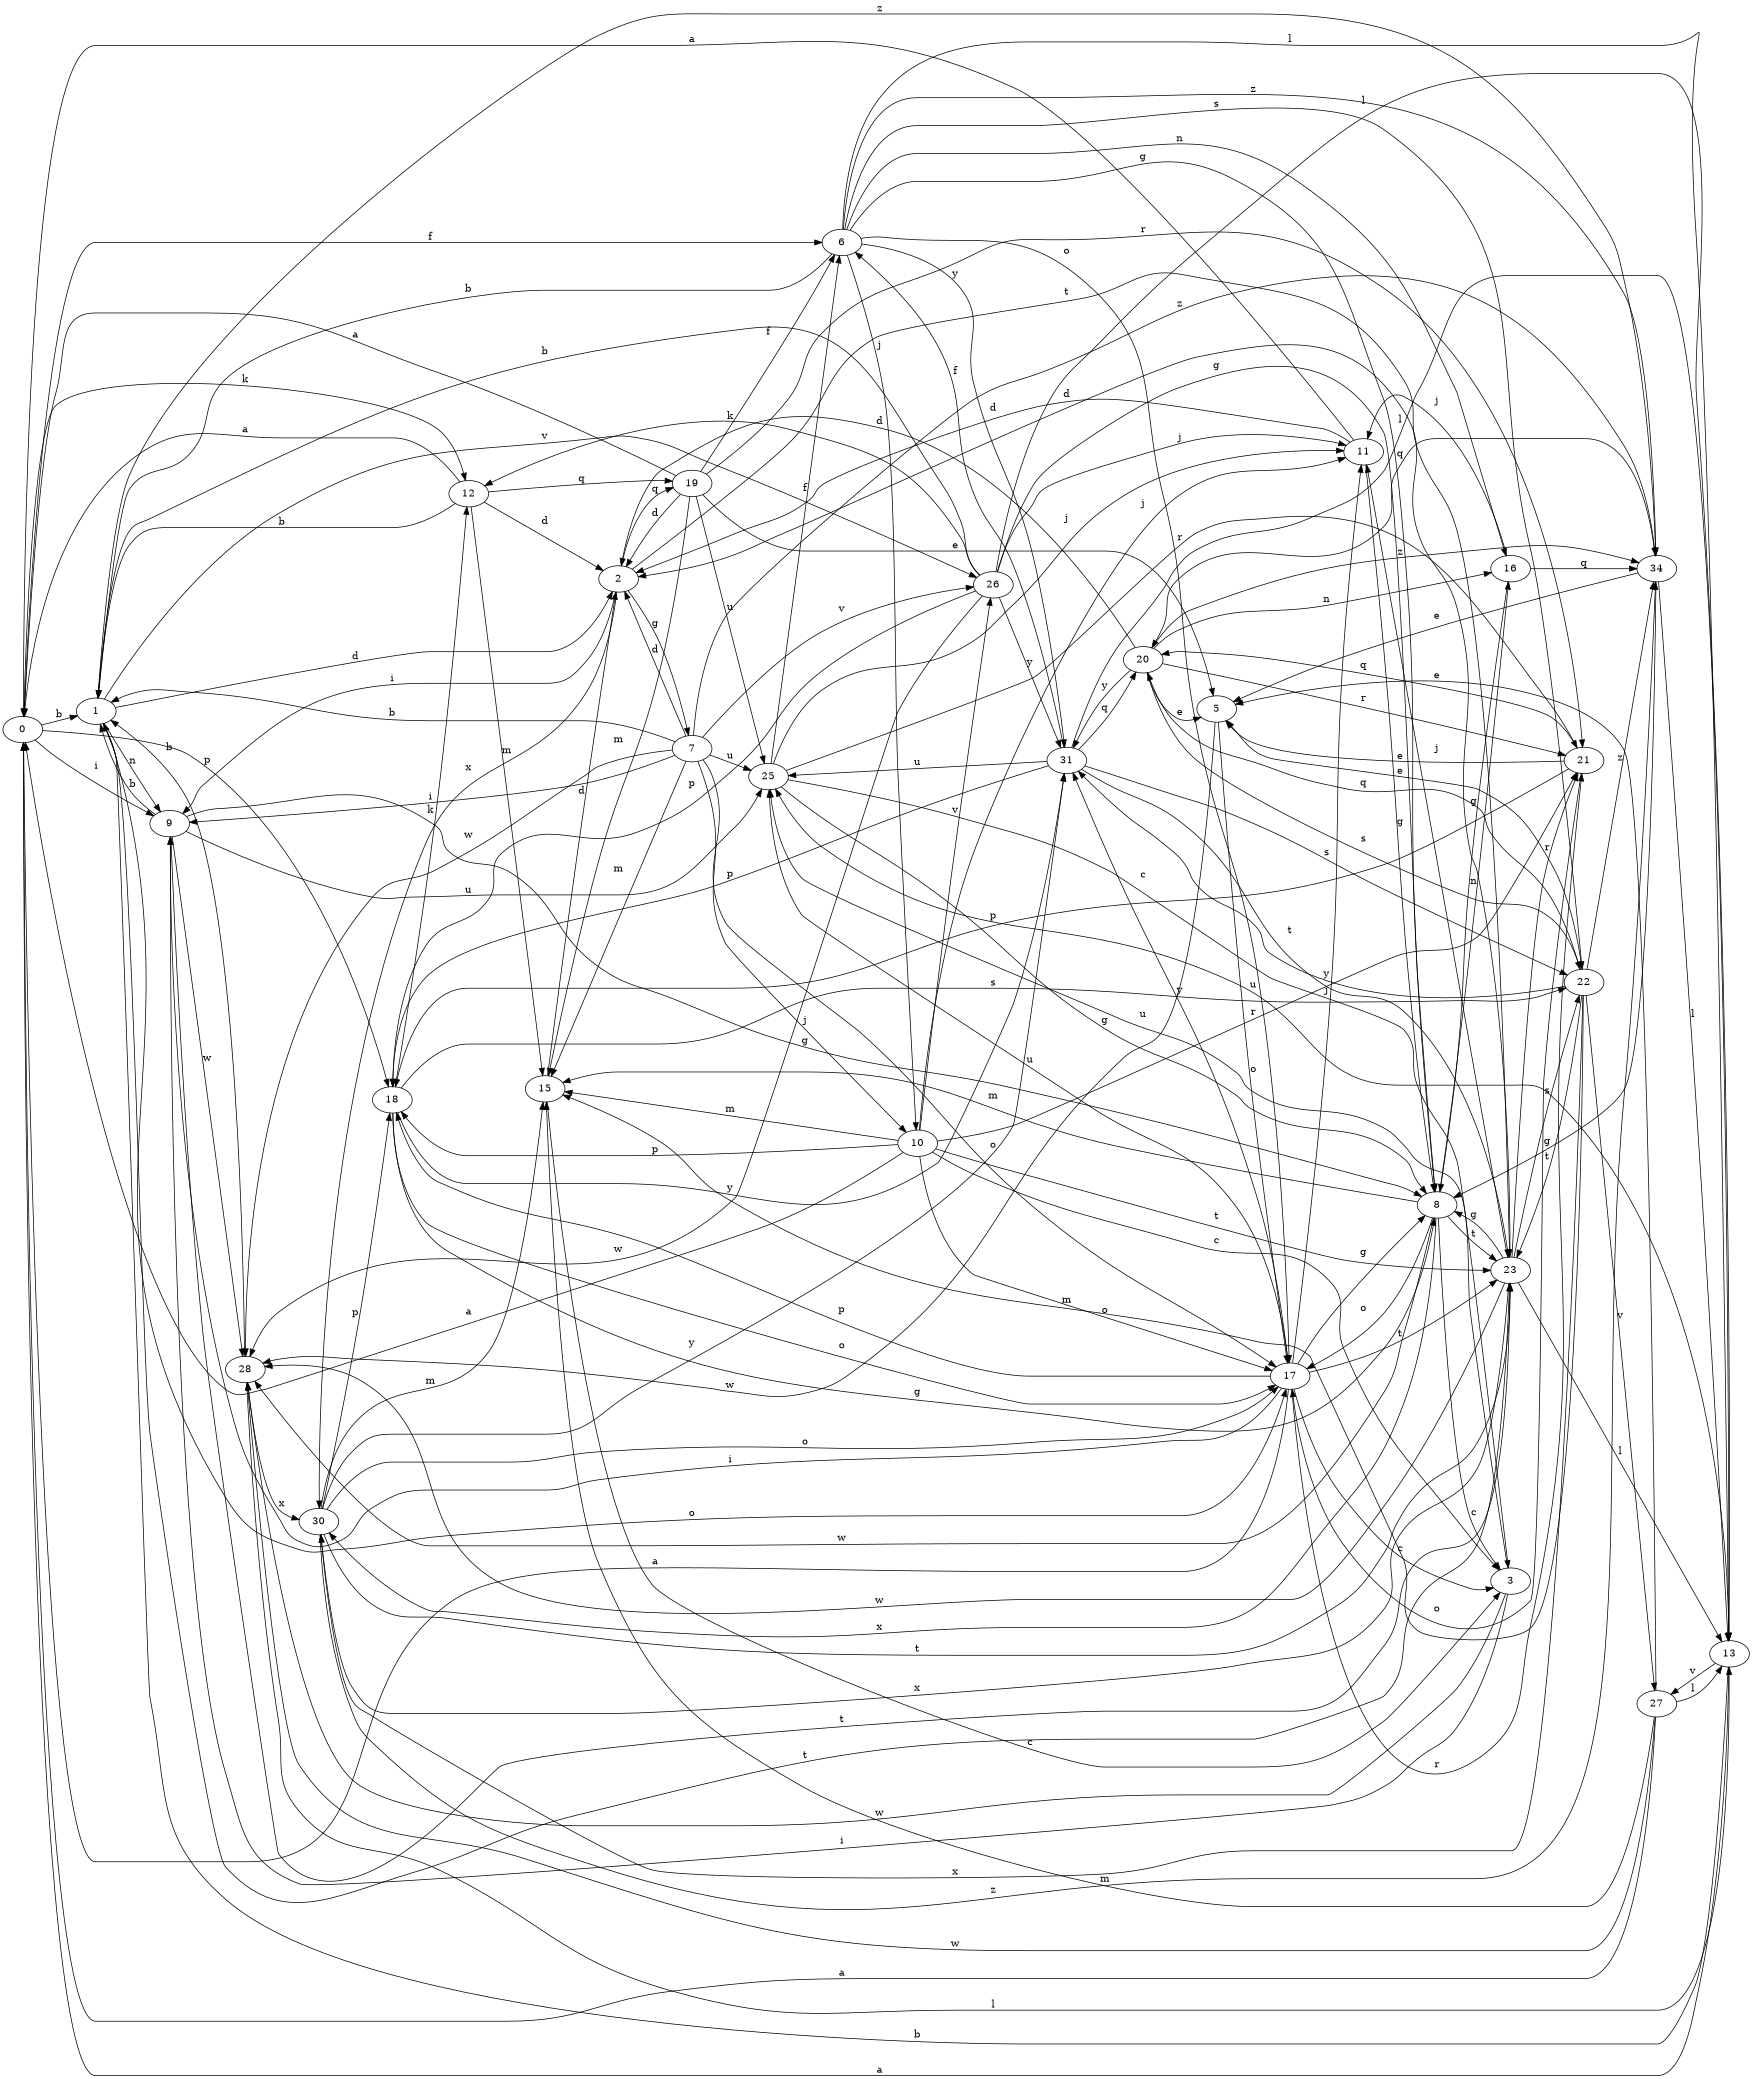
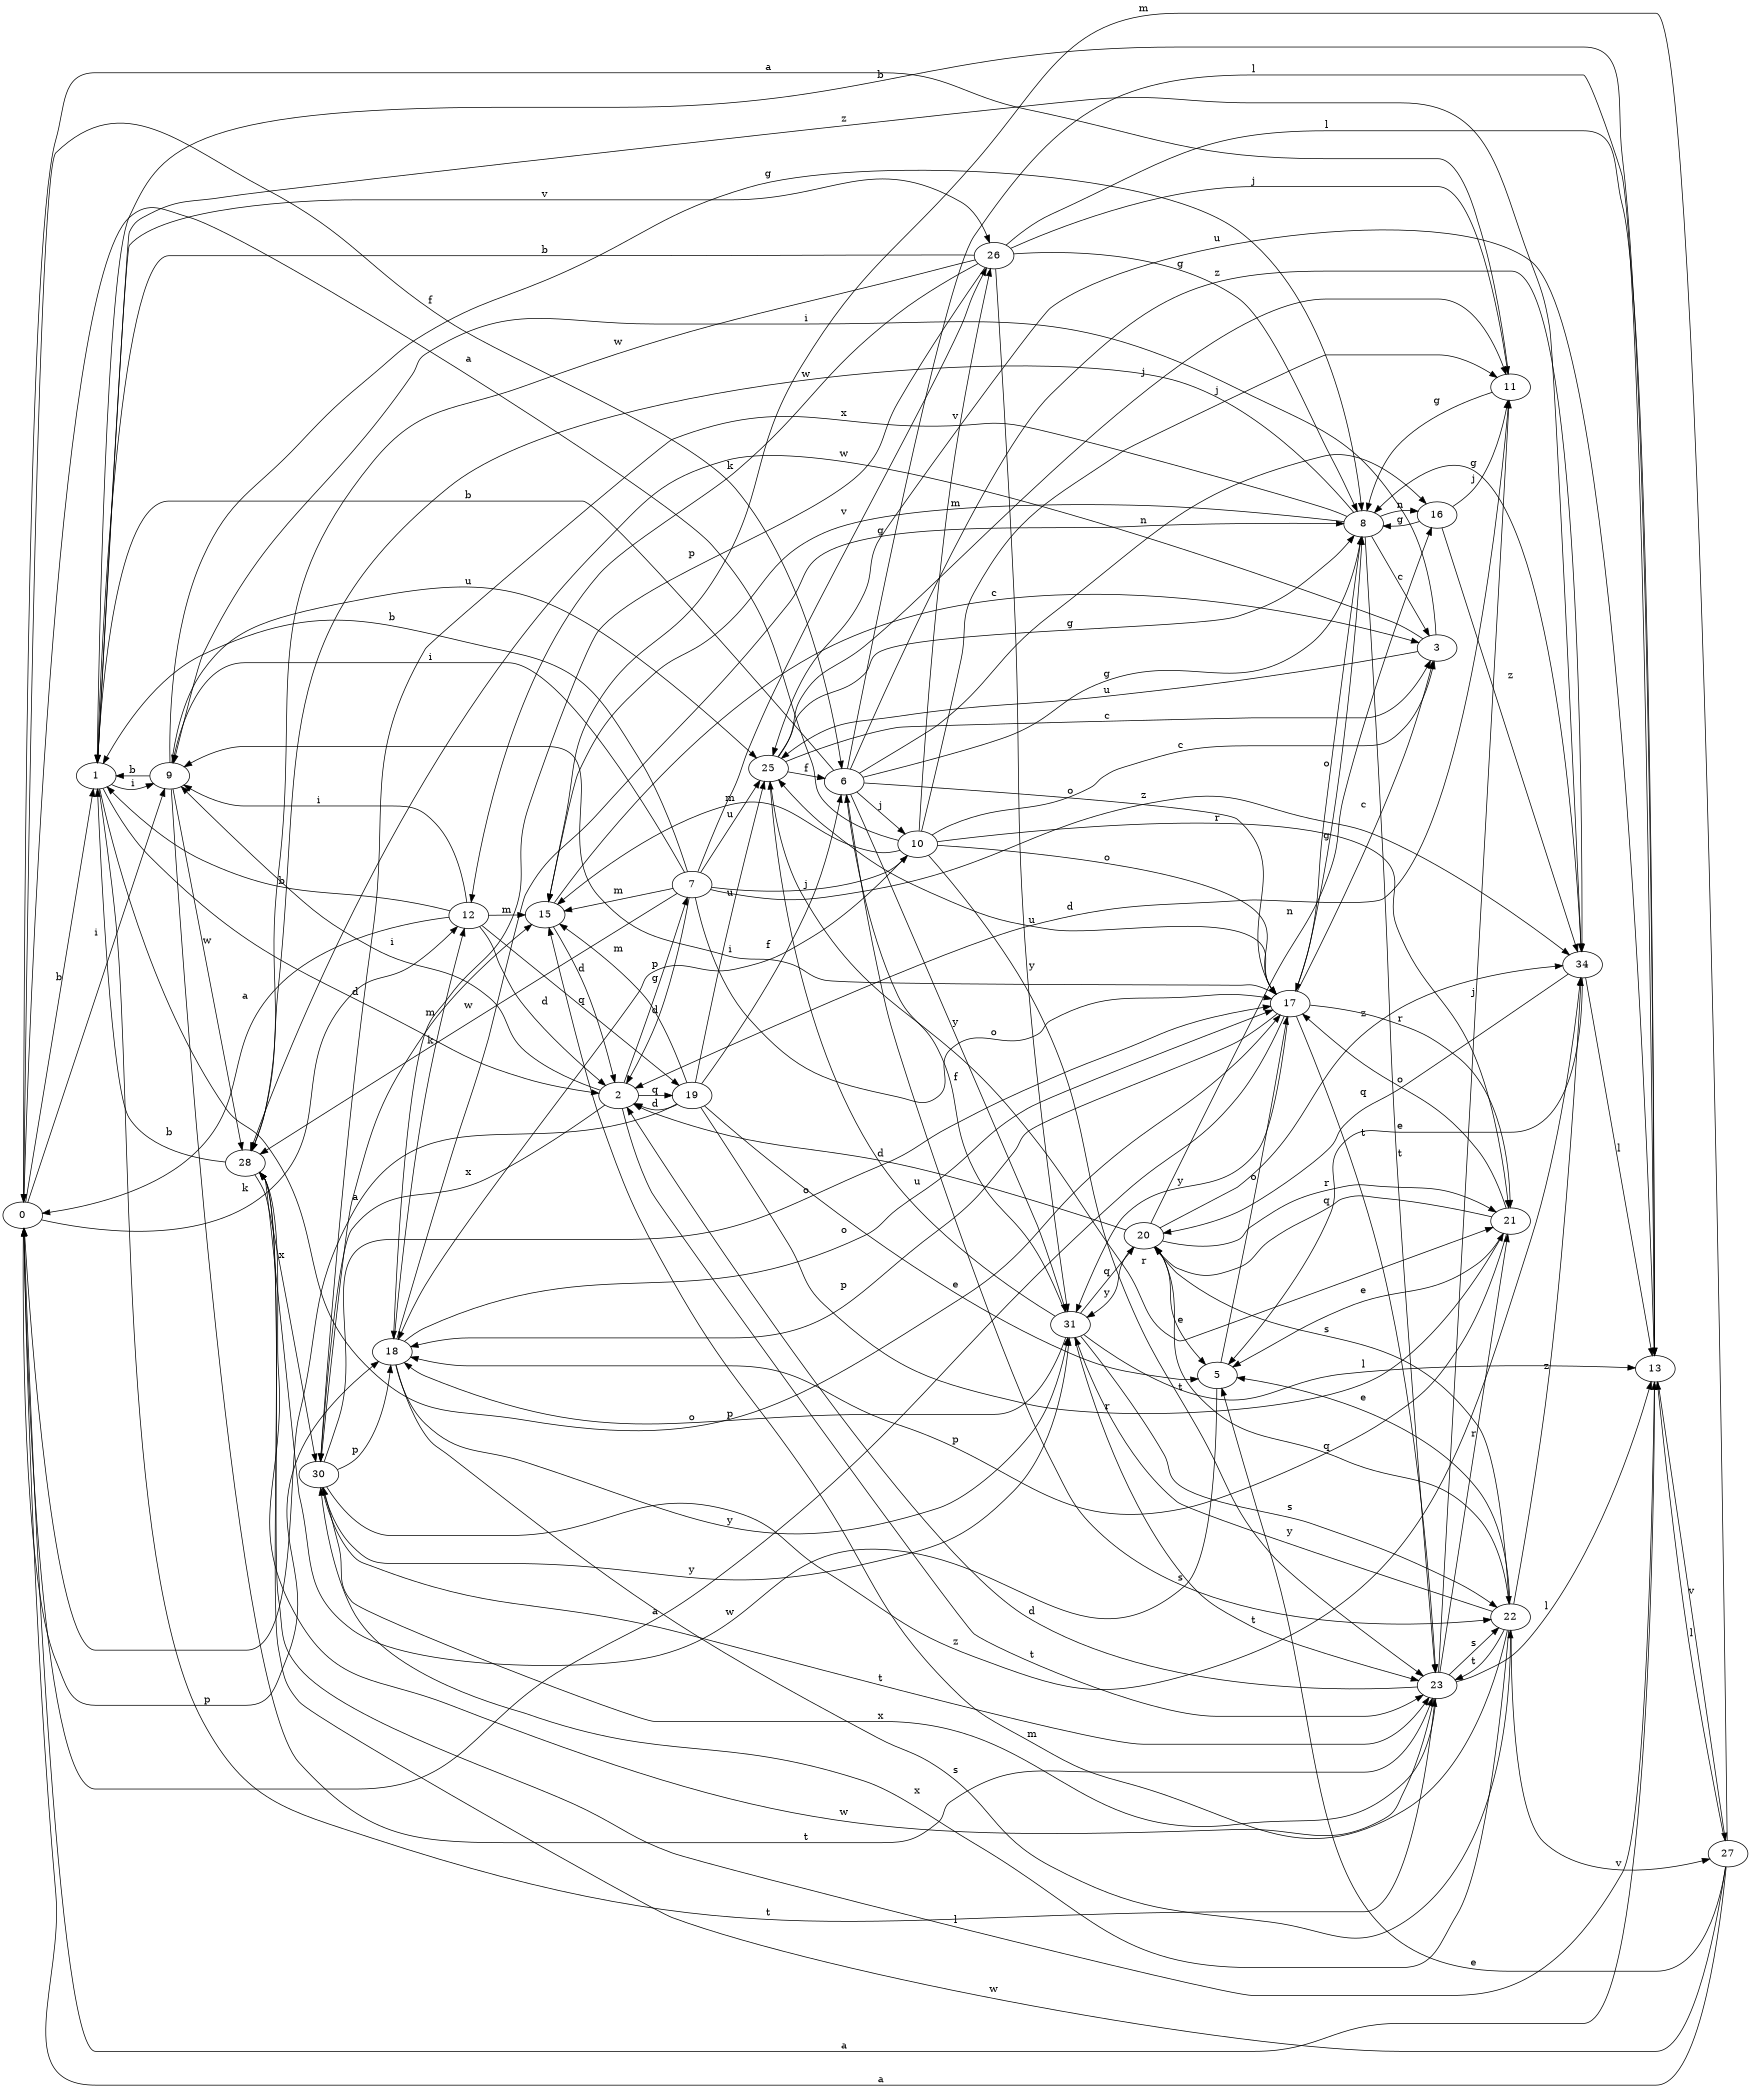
(1584, 563) -> (1511, 676)
(133, 761) -> (133, 784)
none -> (357, 806)
(1335, 918) -> none
(1485, 1233) -> none
